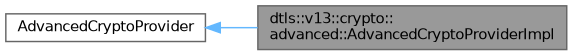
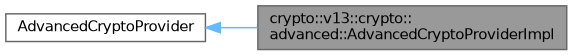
(412, 28) -> (412, 28)
